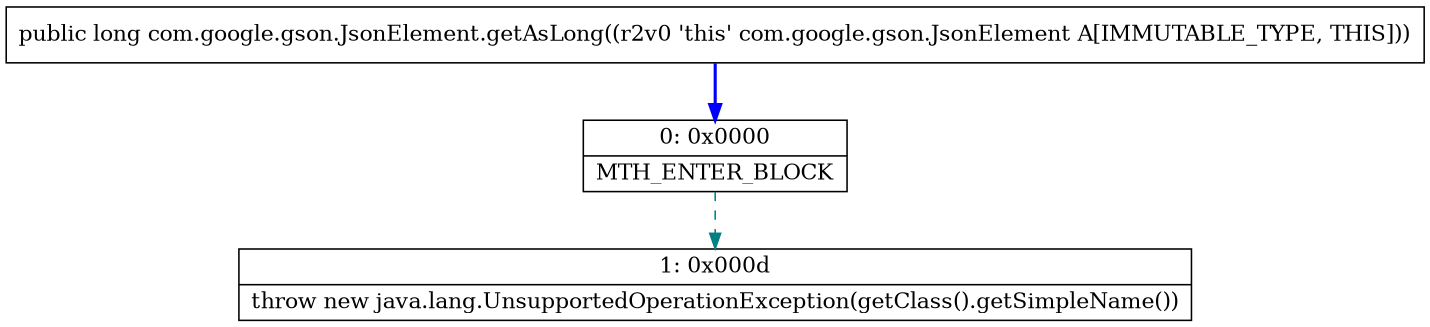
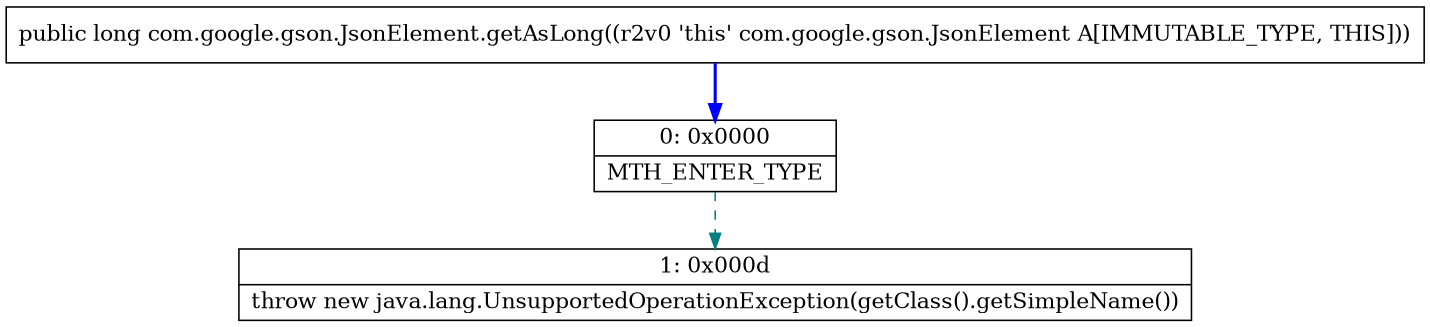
(715, 173) -> (715, 173)
